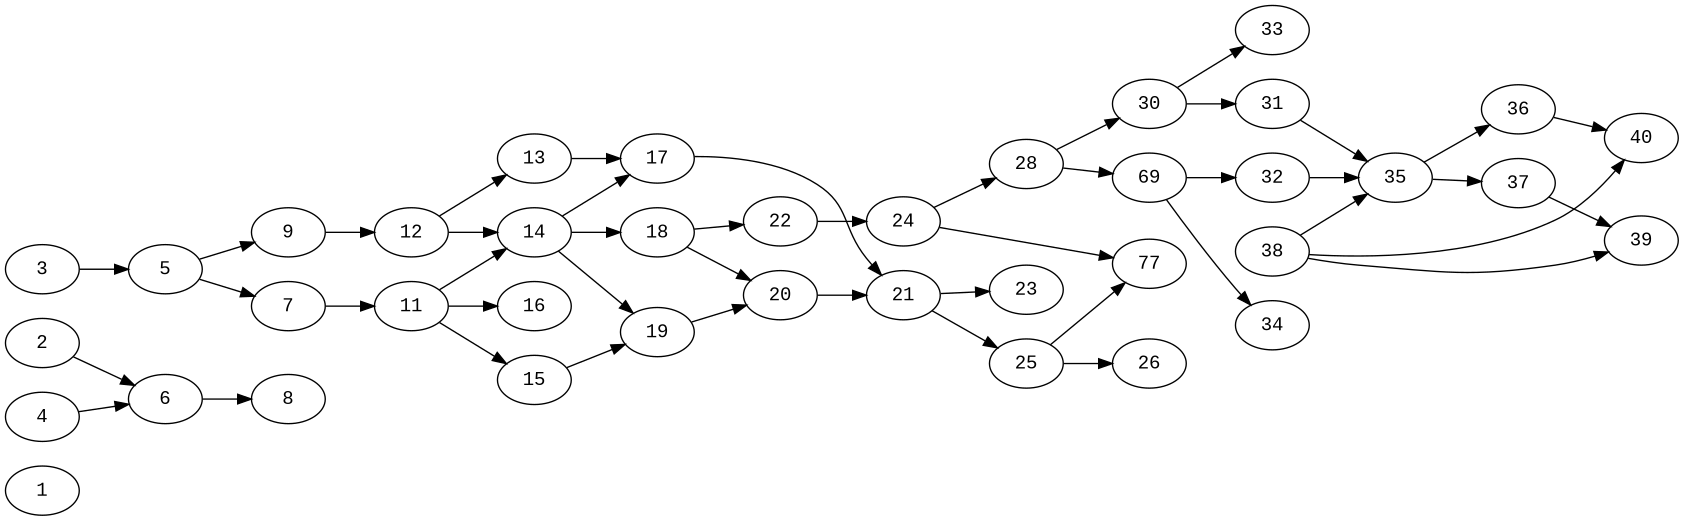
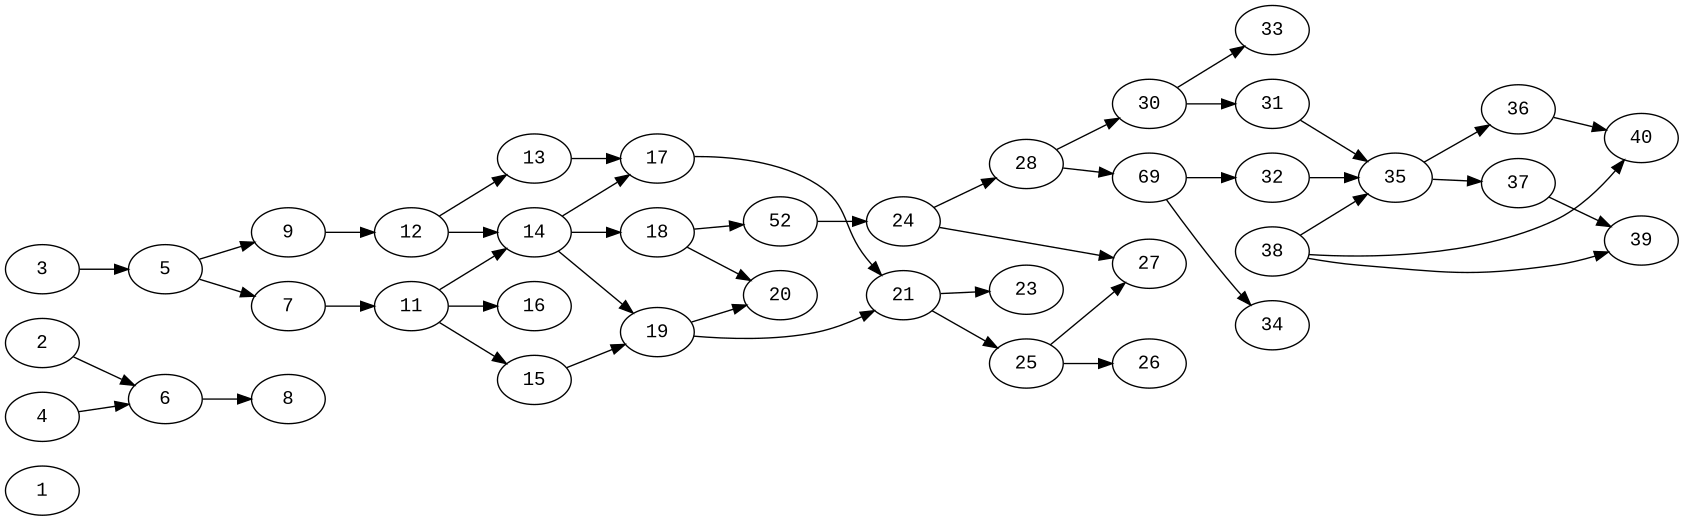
(780, 221) -> (780, 221)
(1149, 264) -> (1149, 264)
(835, 295) -> (779, 337)
